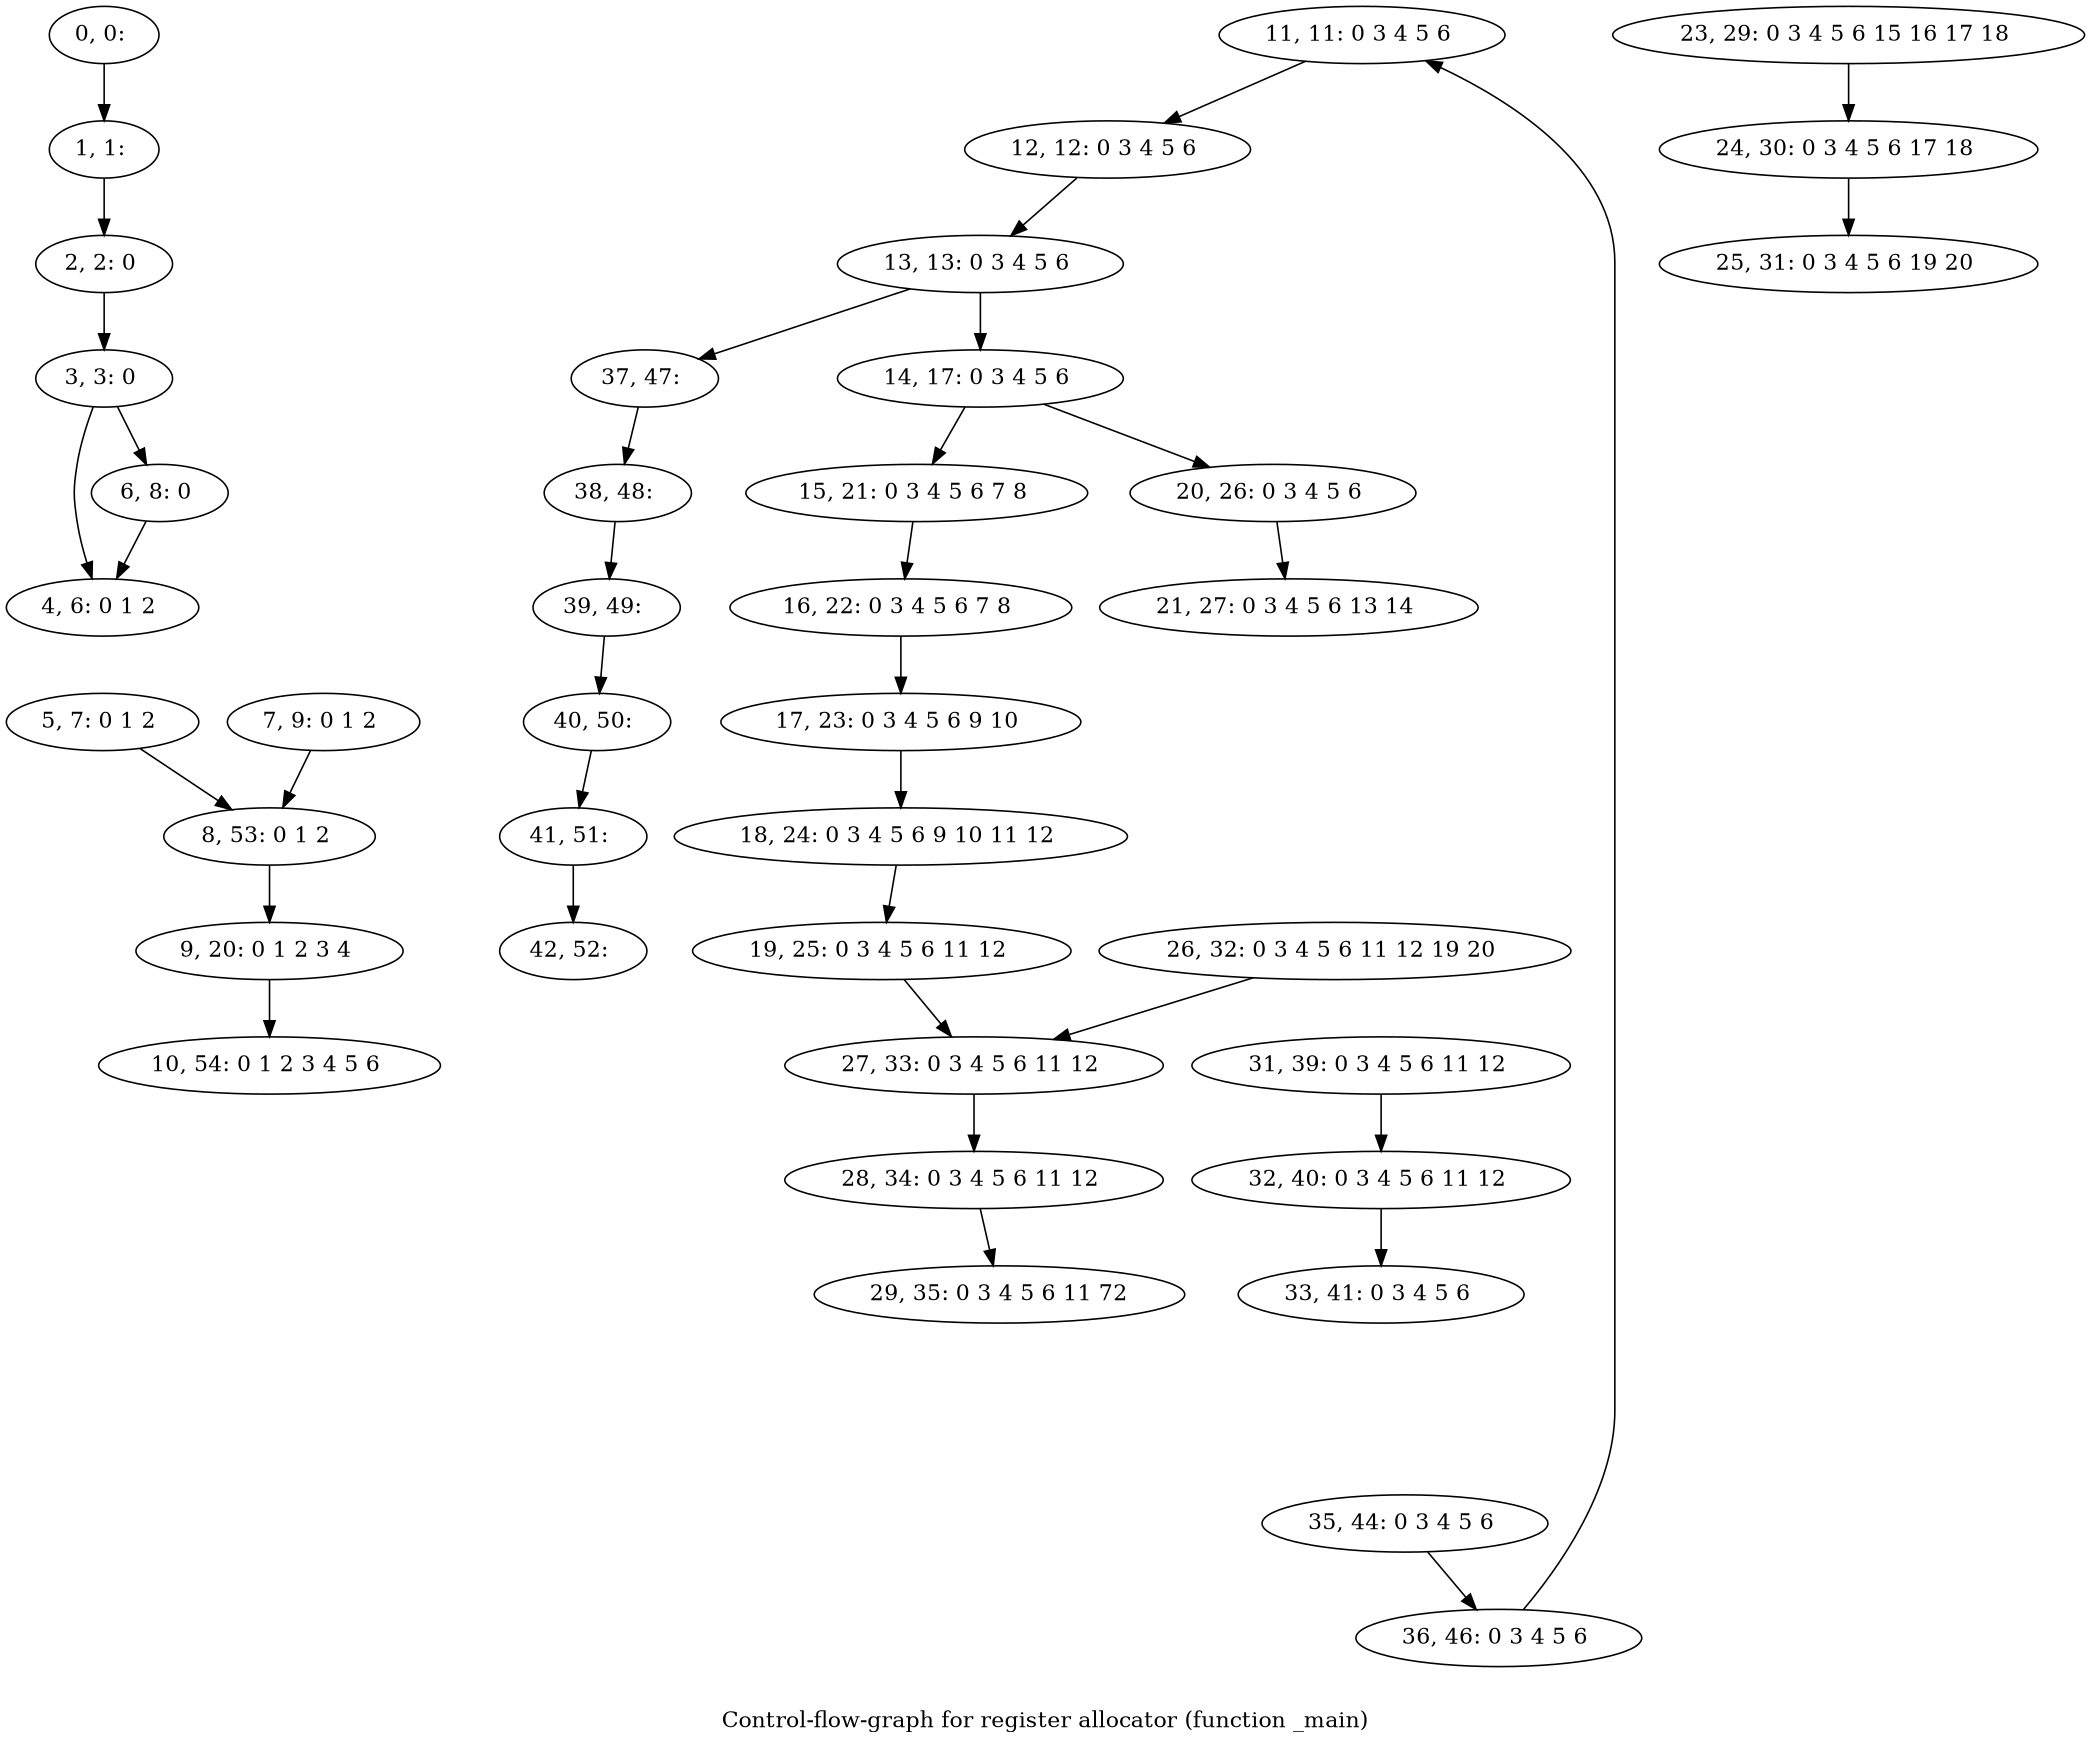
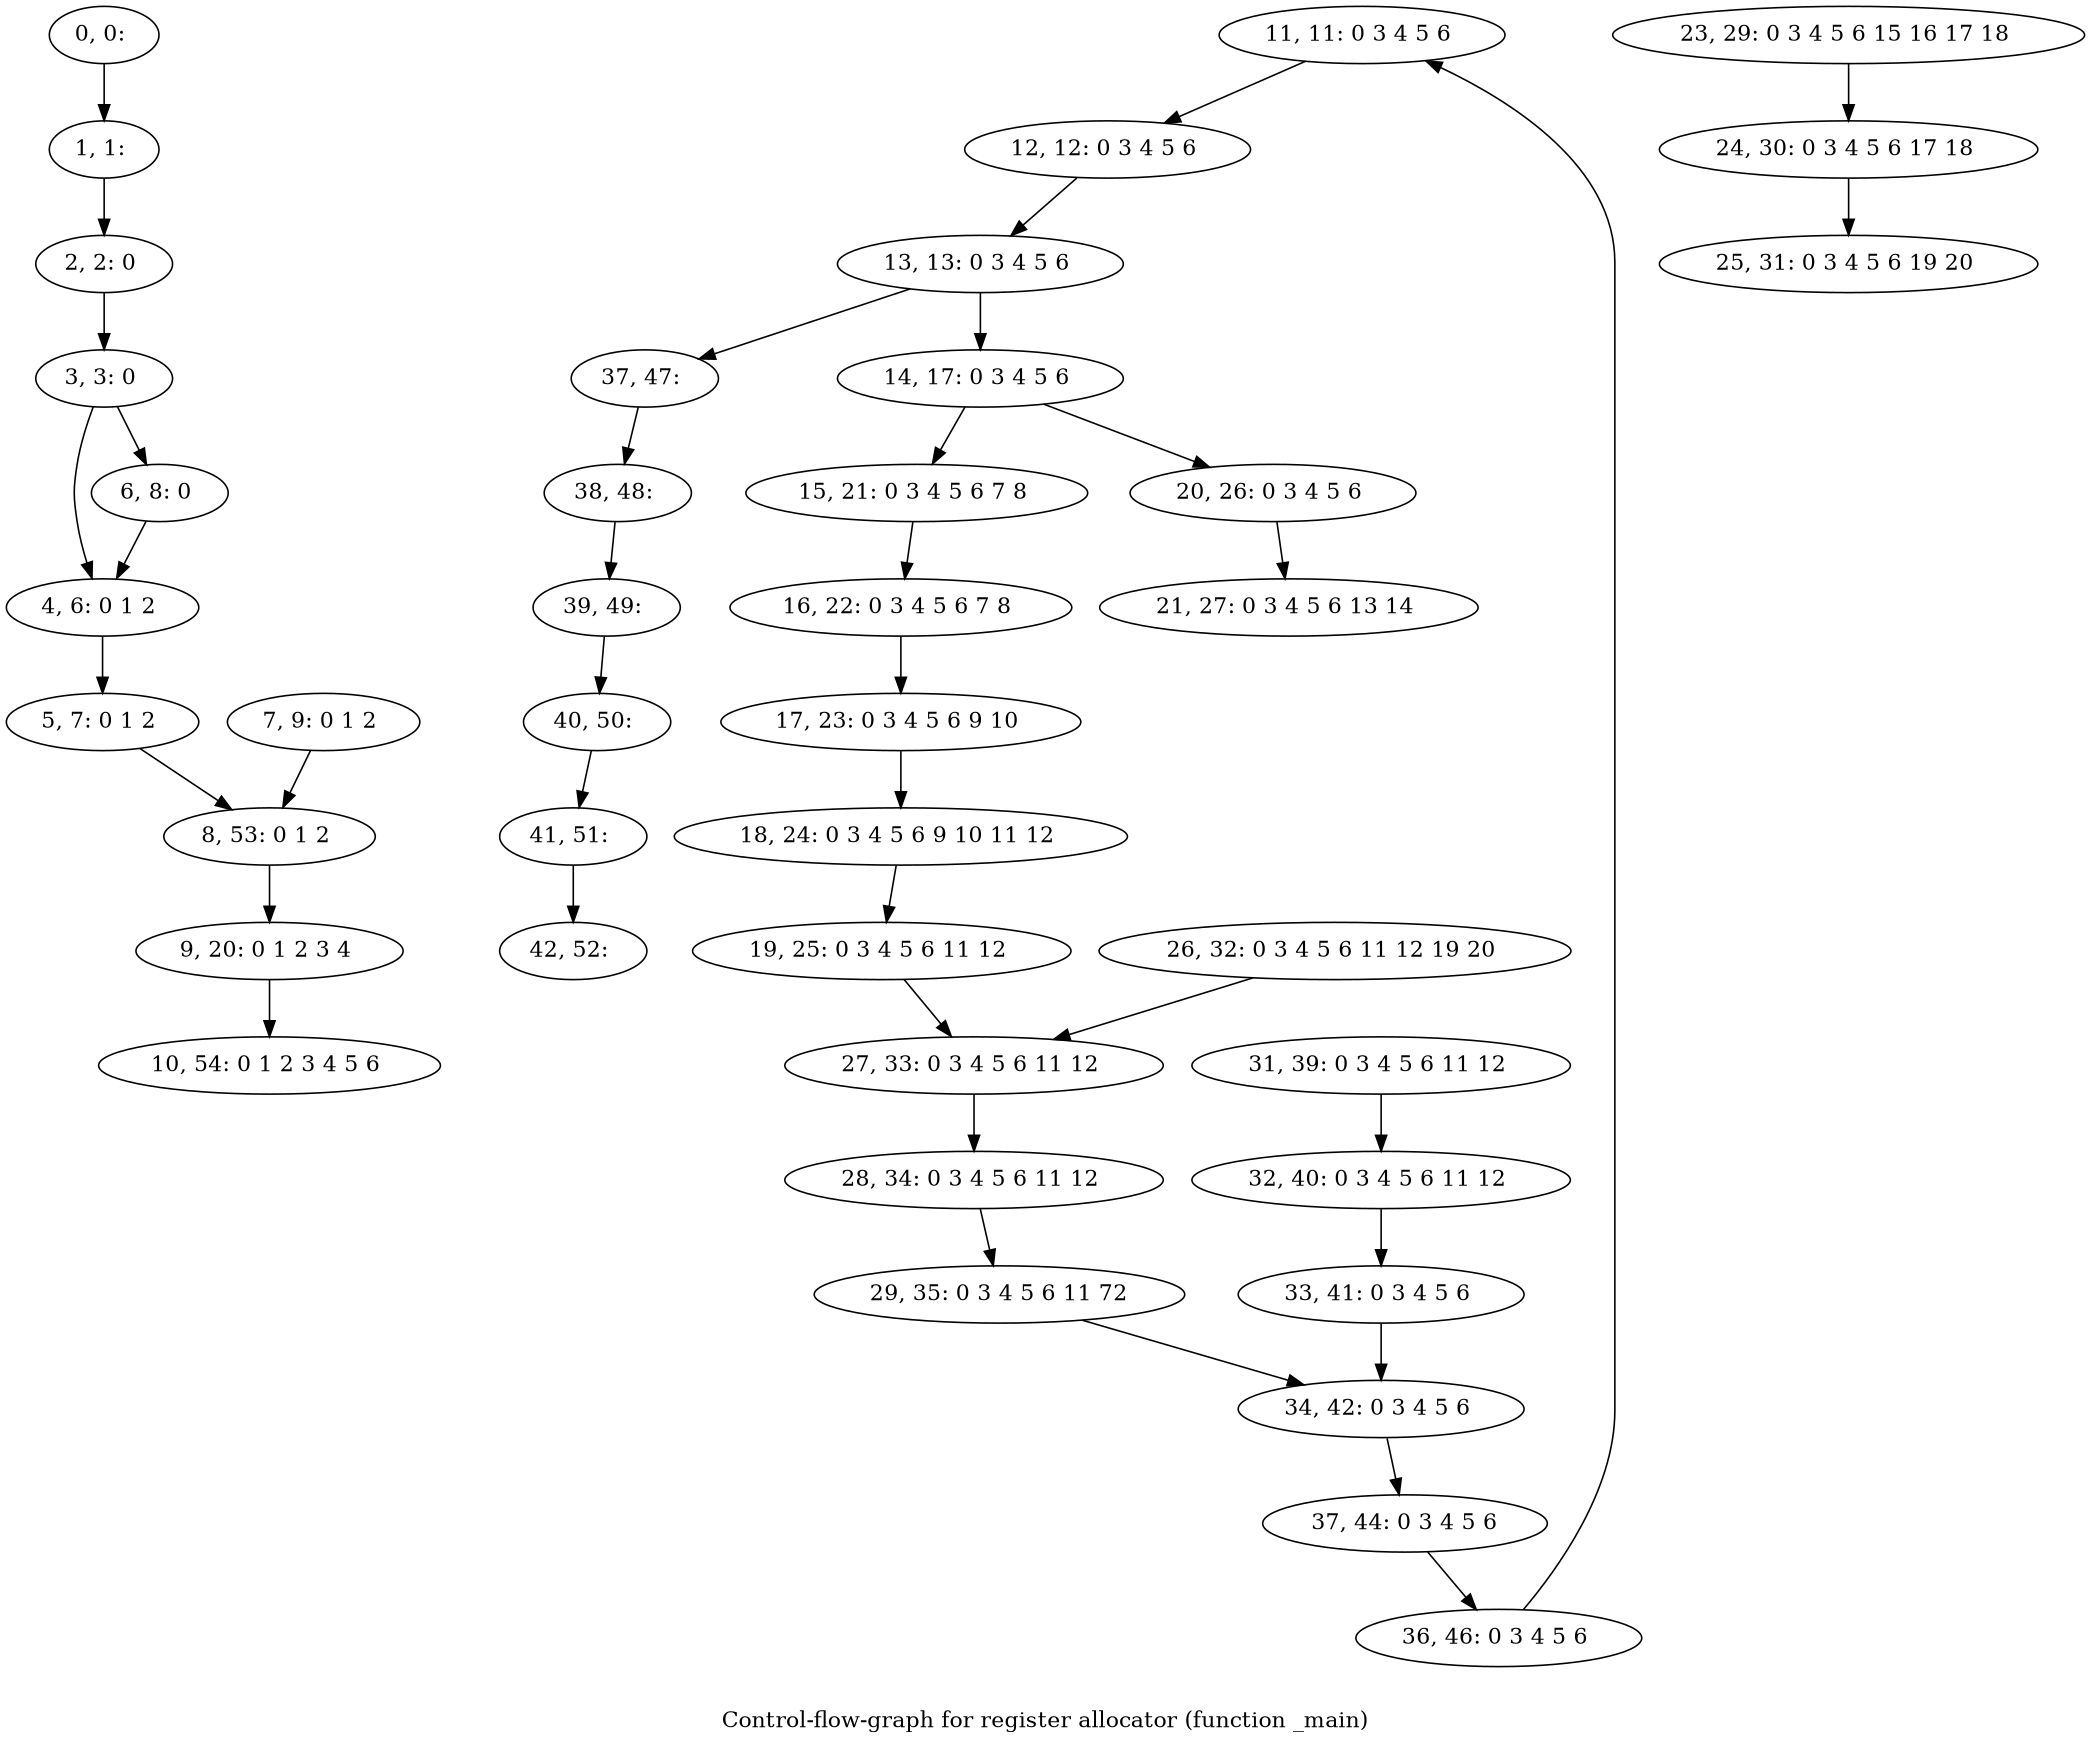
none -> (103, 657)
none -> (1381, 1409)
(1405, 1523) -> (1405, 1523)
